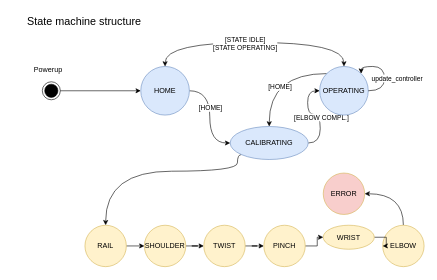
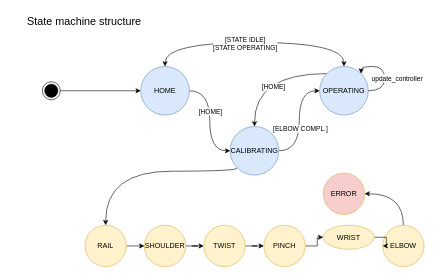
(48, 69) -> none
(269, 143) -> (254, 151)
